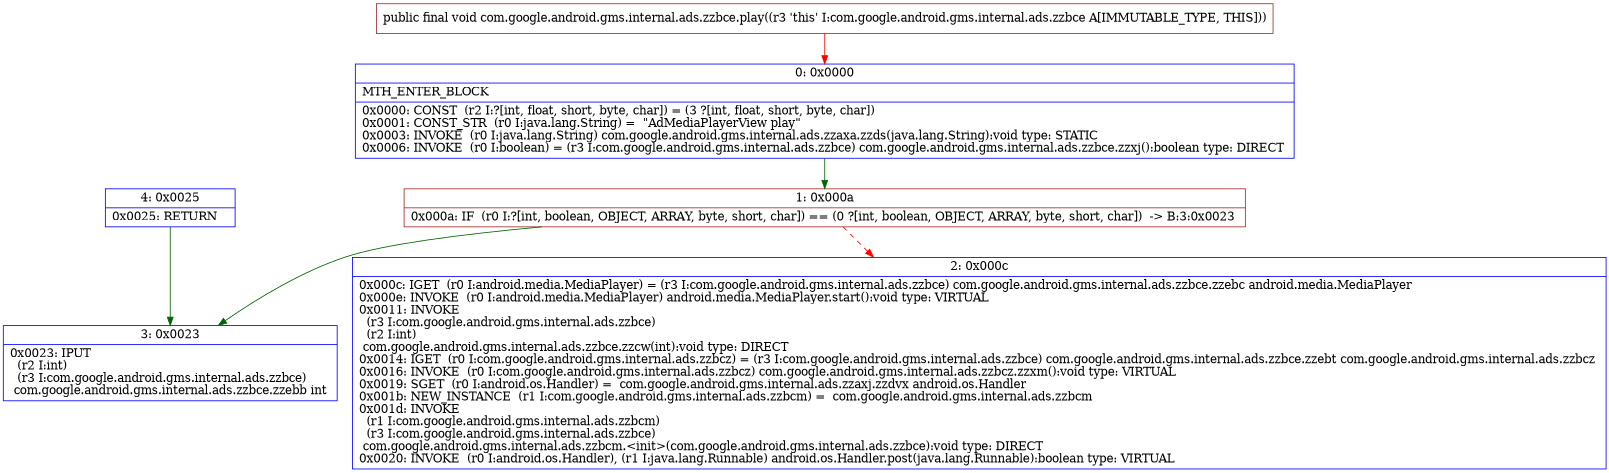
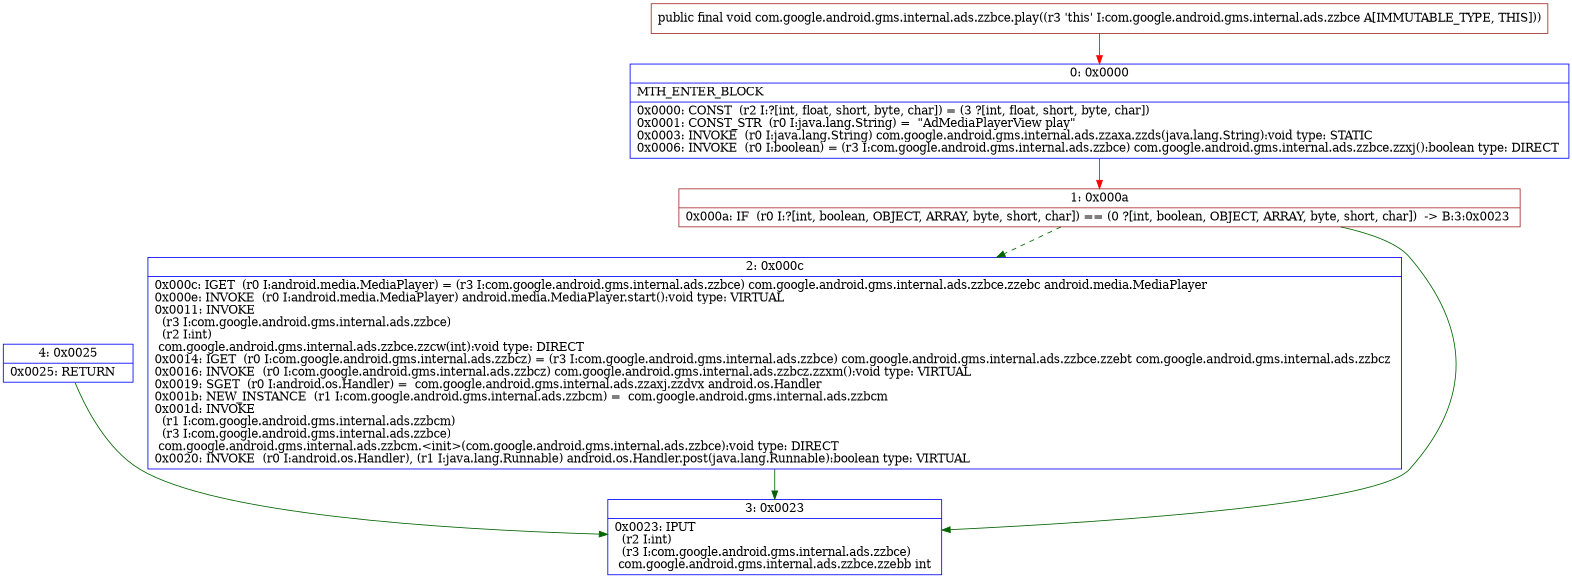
(825, 169) -> (1100, 169)
(855, 239) -> (1033, 240)
none -> (775, 480)
